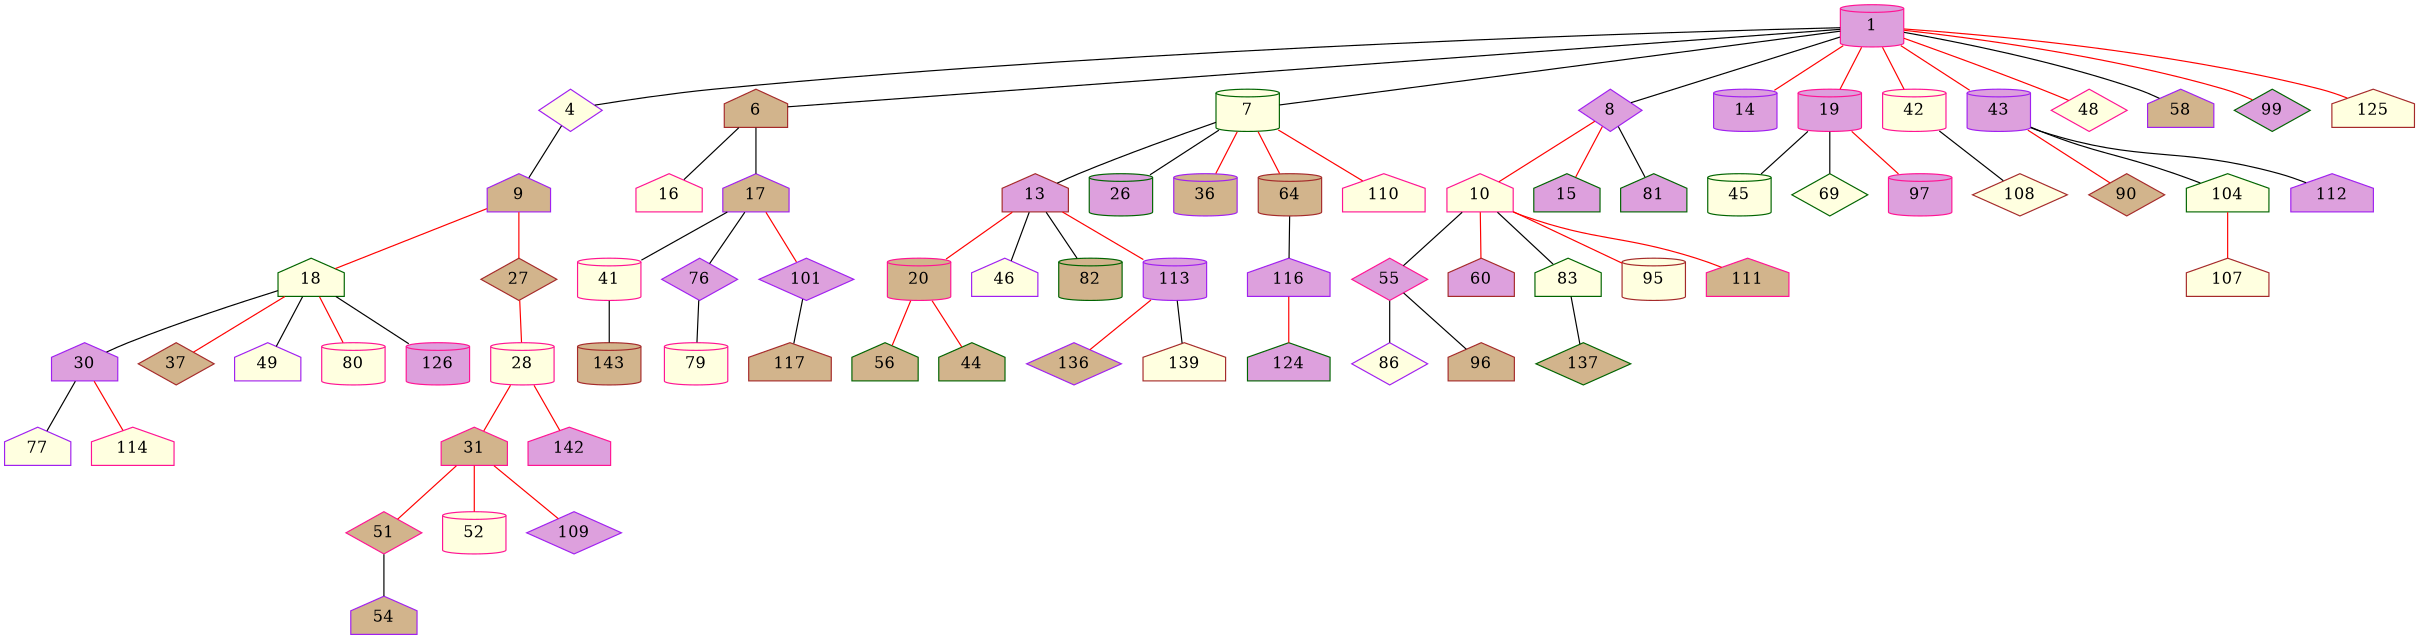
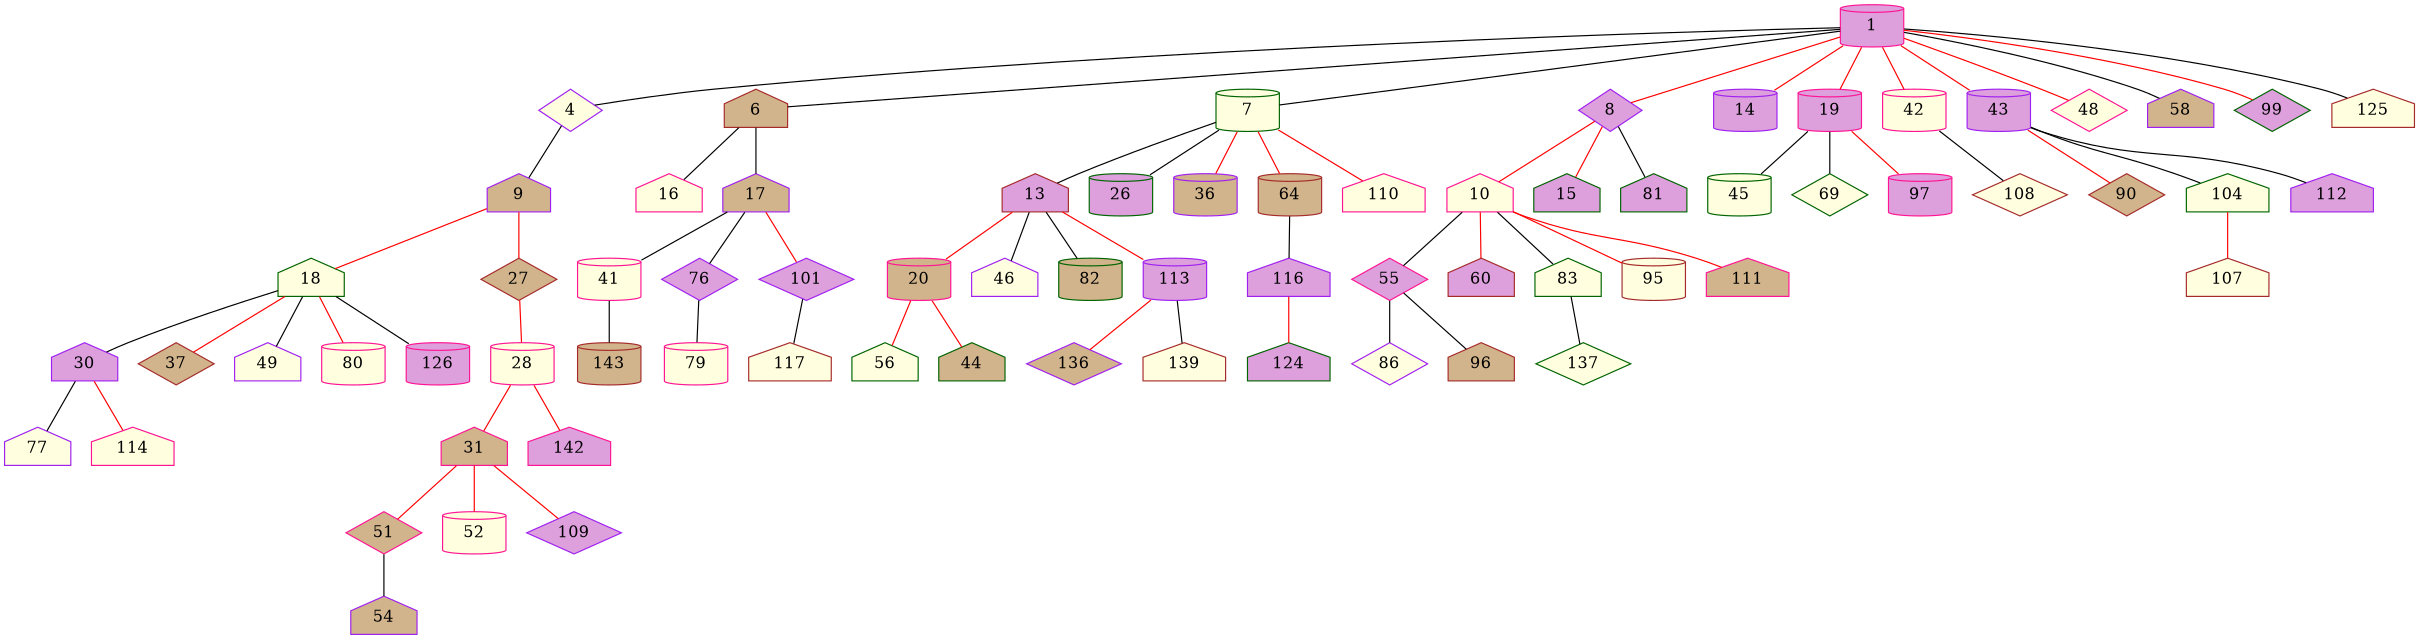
(2127, 53) -> (2127, 53)
(1735, 70) -> (1735, 70)
(790, 364) -> (790, 364)
(885, 364) -> (885, 364)
(1583, 364) -> (1583, 364)
